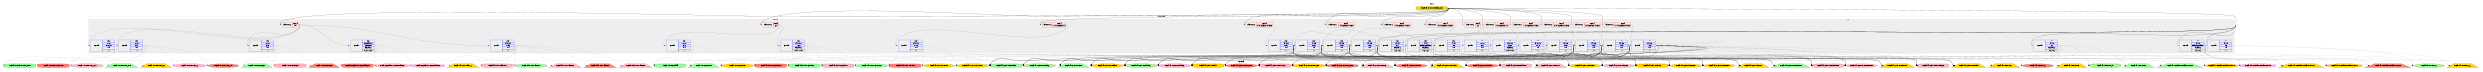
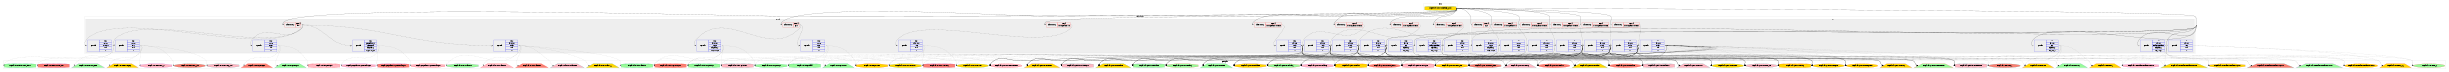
(497, 66) -> (637, 66)
(2105, 66) -> none
